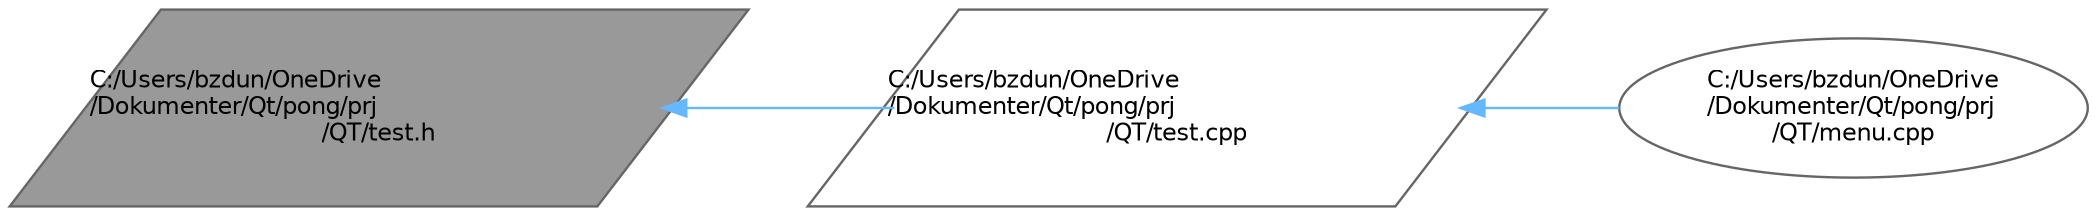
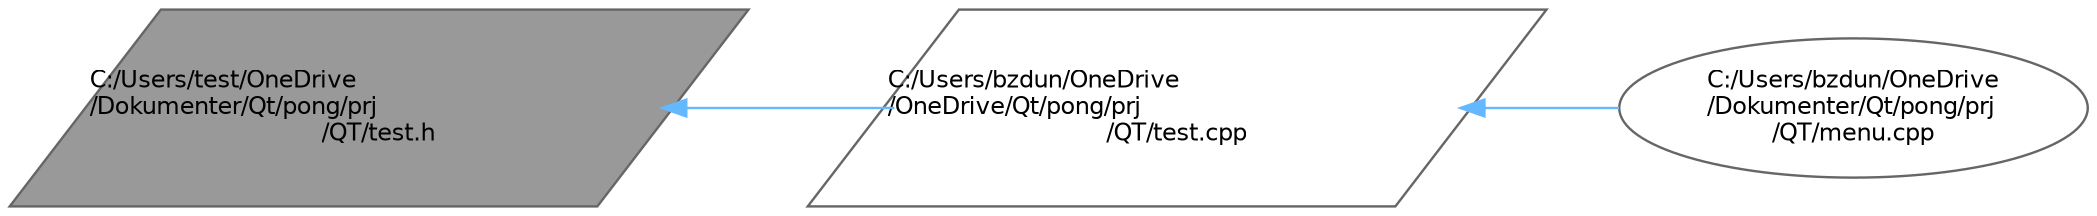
(379, 108) -> (379, 108)
(1177, 108) -> (1177, 108)
